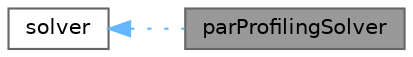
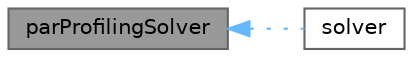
(157, 29) -> (277, 29)
